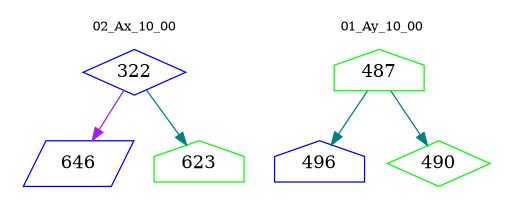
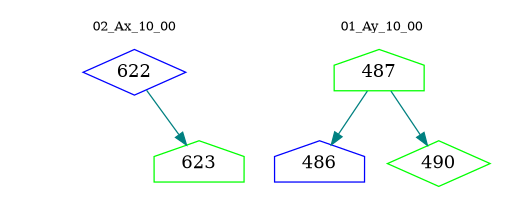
(134, 72) -> (134, 72)
(79, 164) -> none
(320, 164) -> (320, 164)
